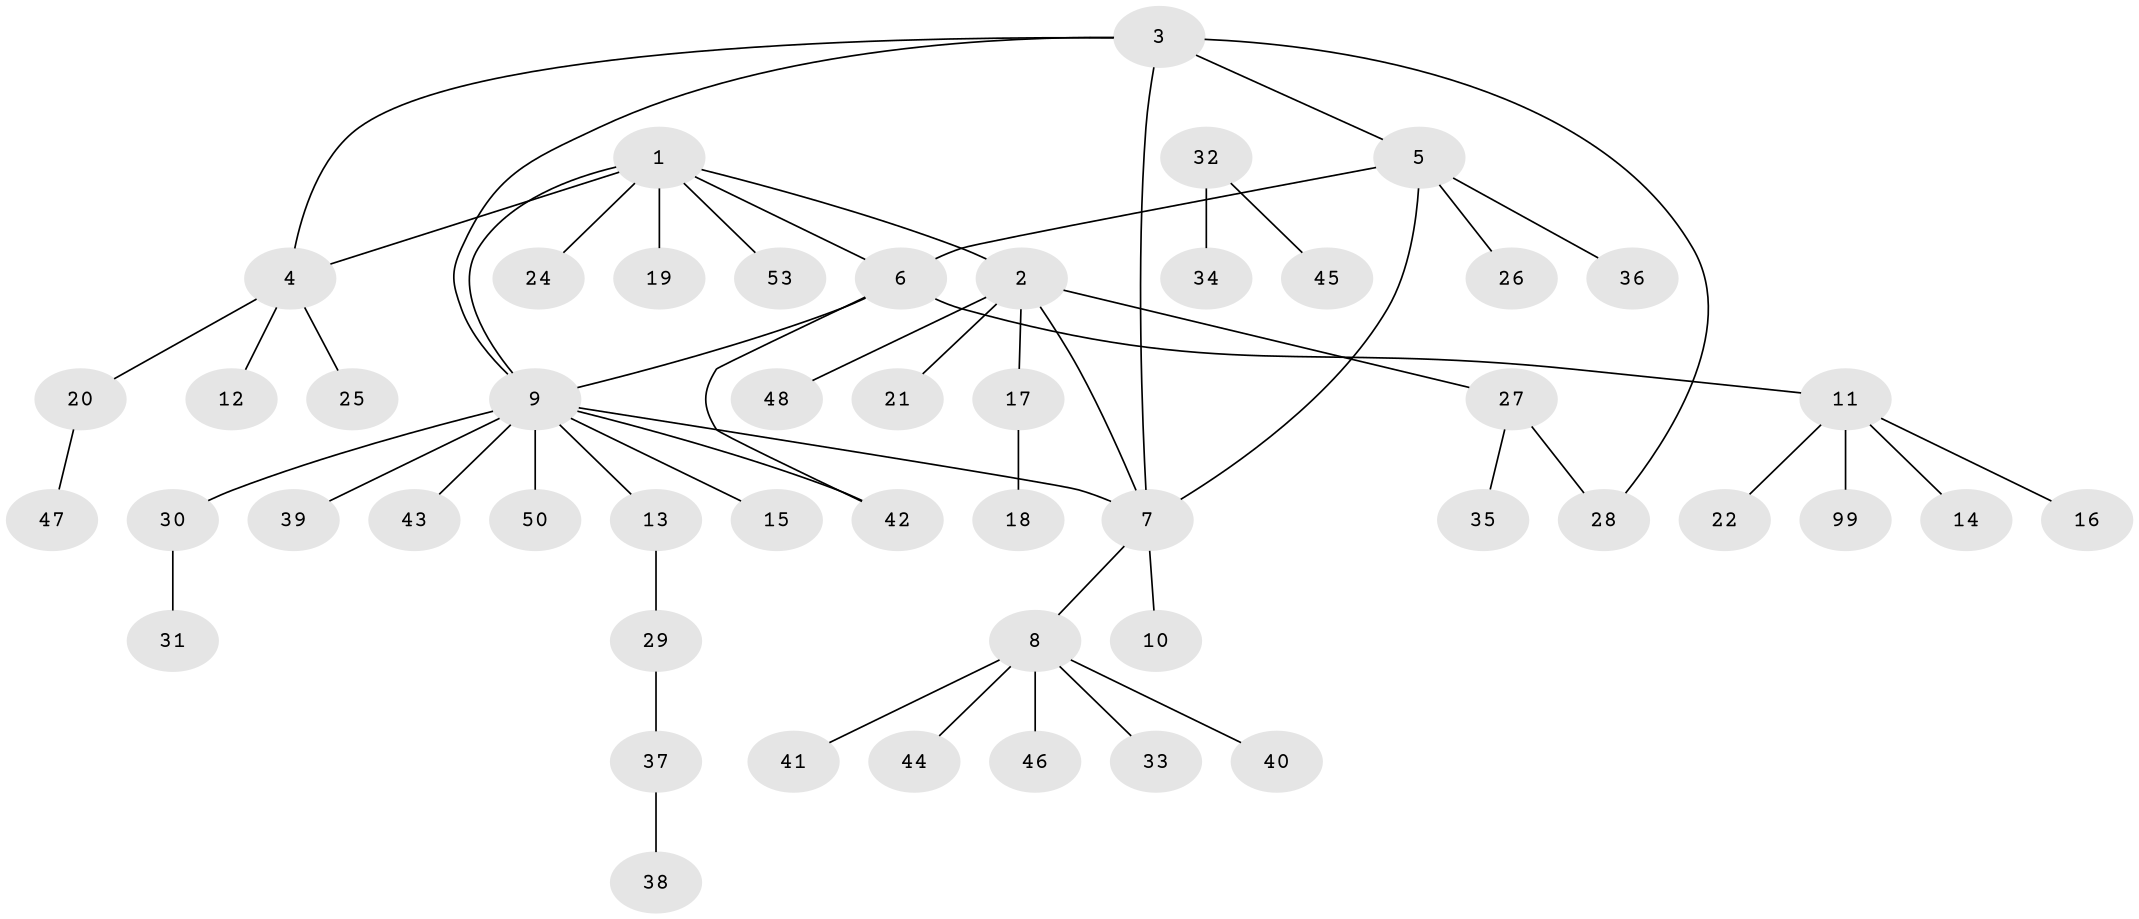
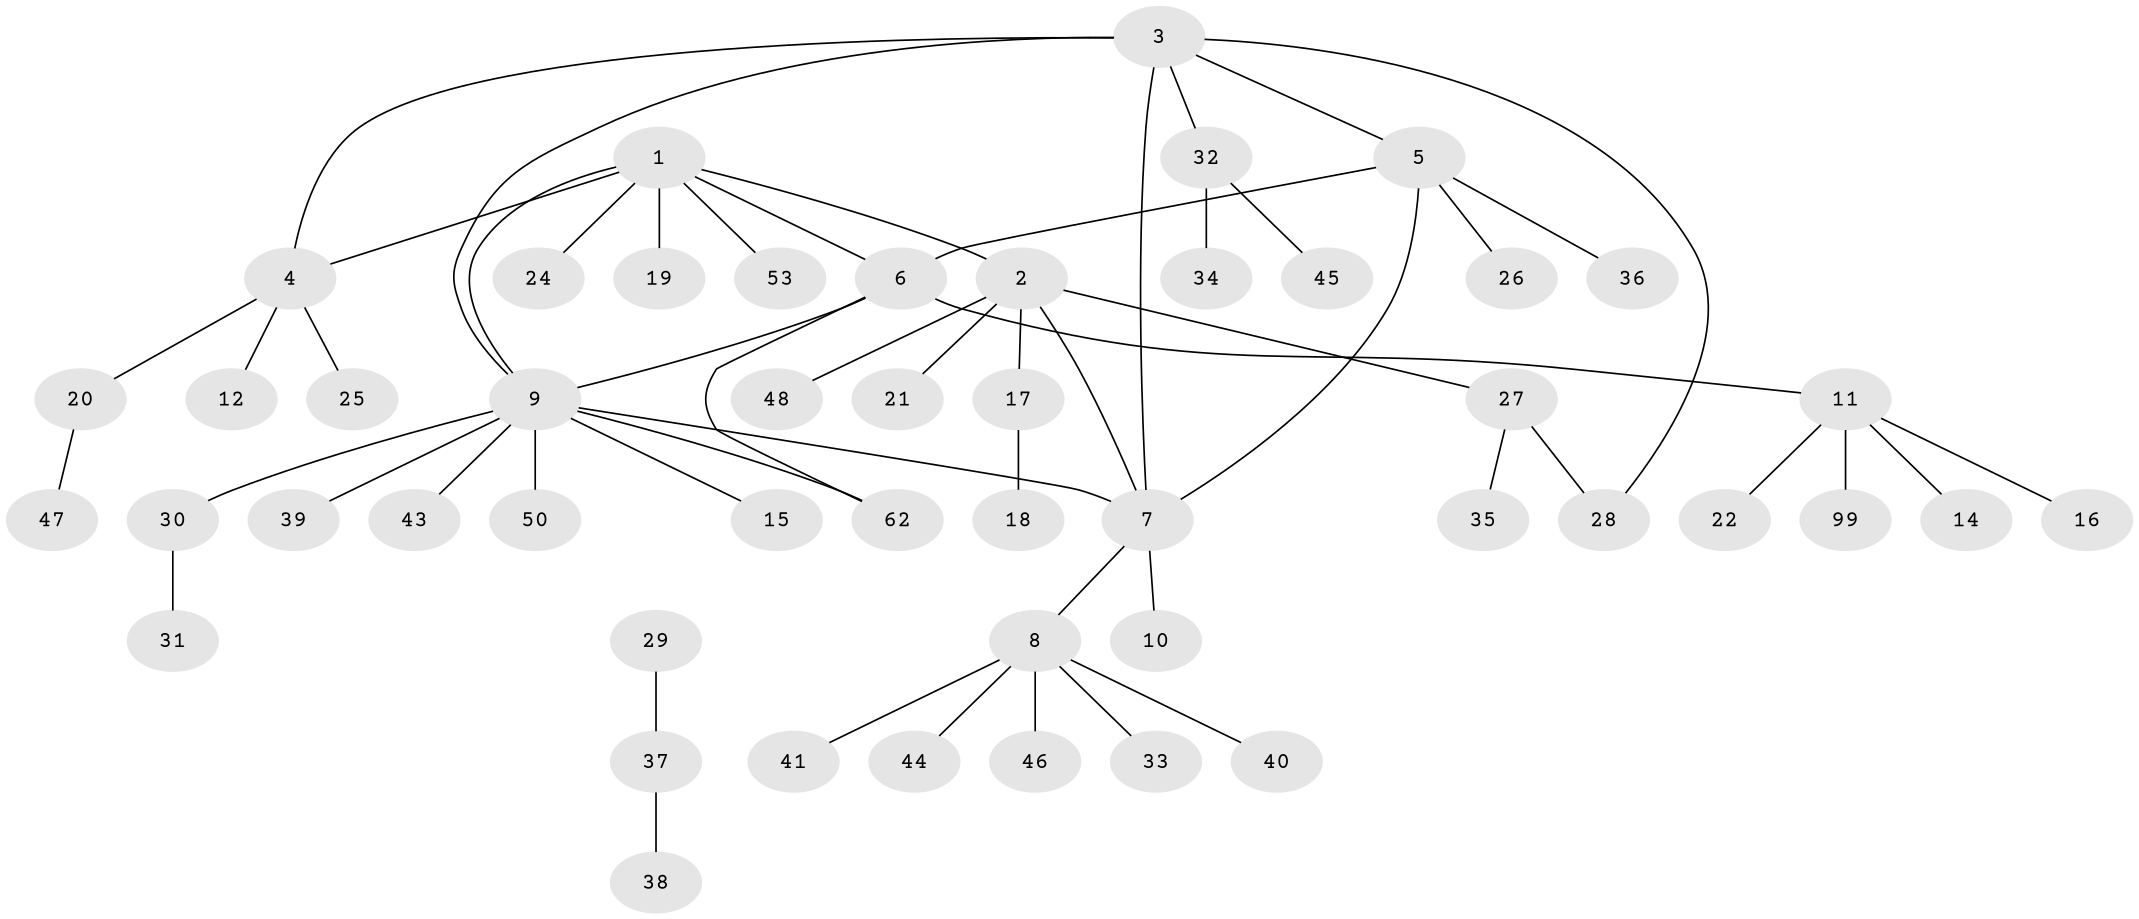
none -> (1183, 97)
(656, 520) -> none
(898, 520) -> (898, 520)
